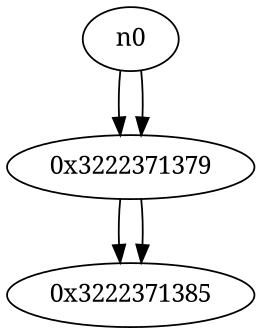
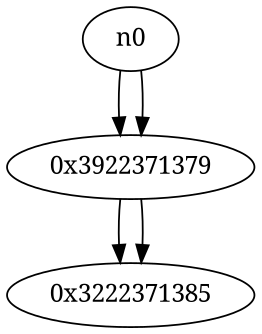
(131, 167) -> (131, 167)
